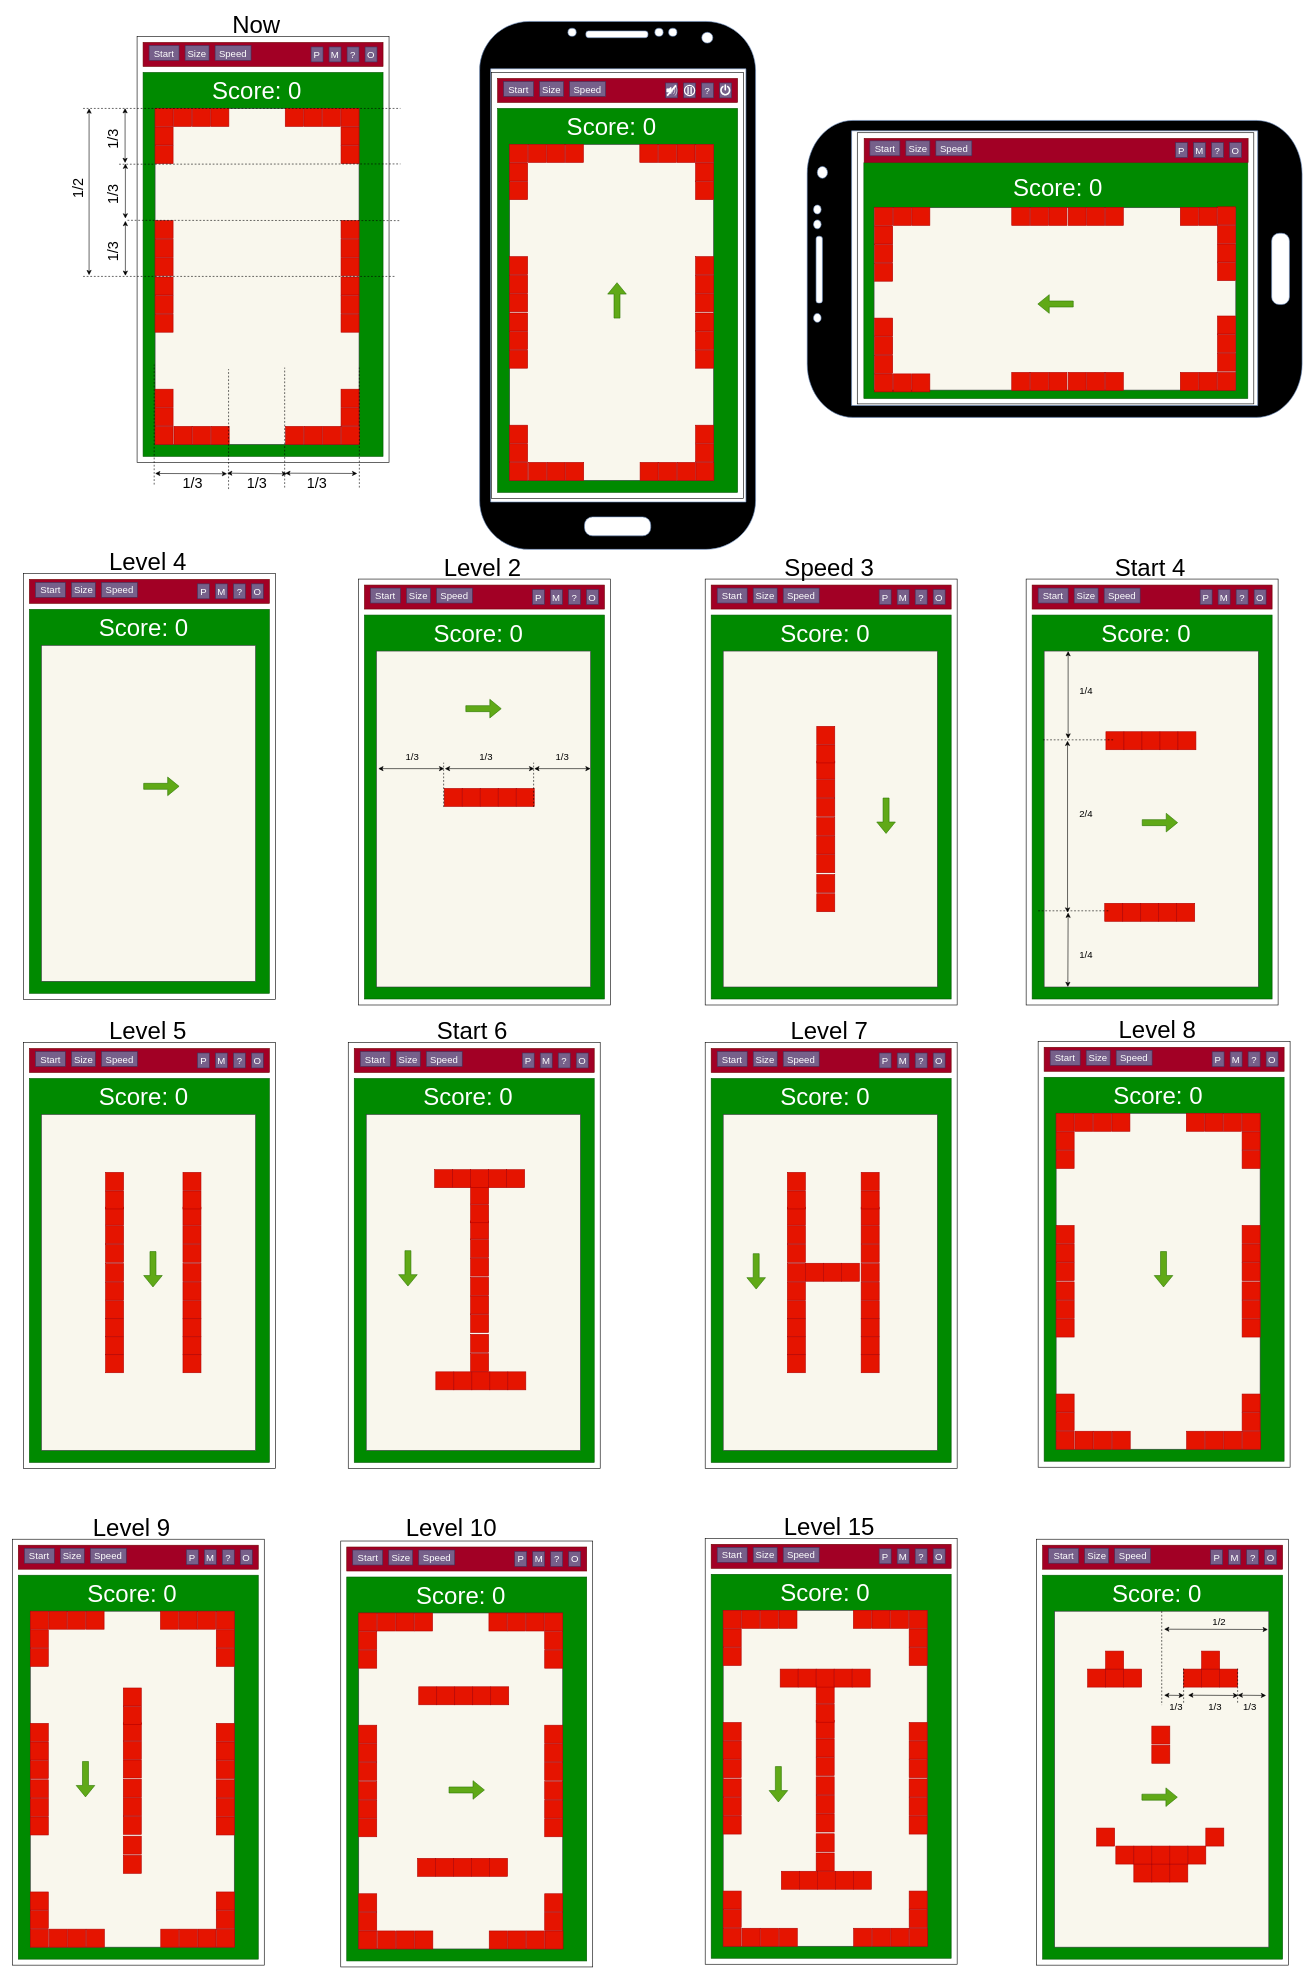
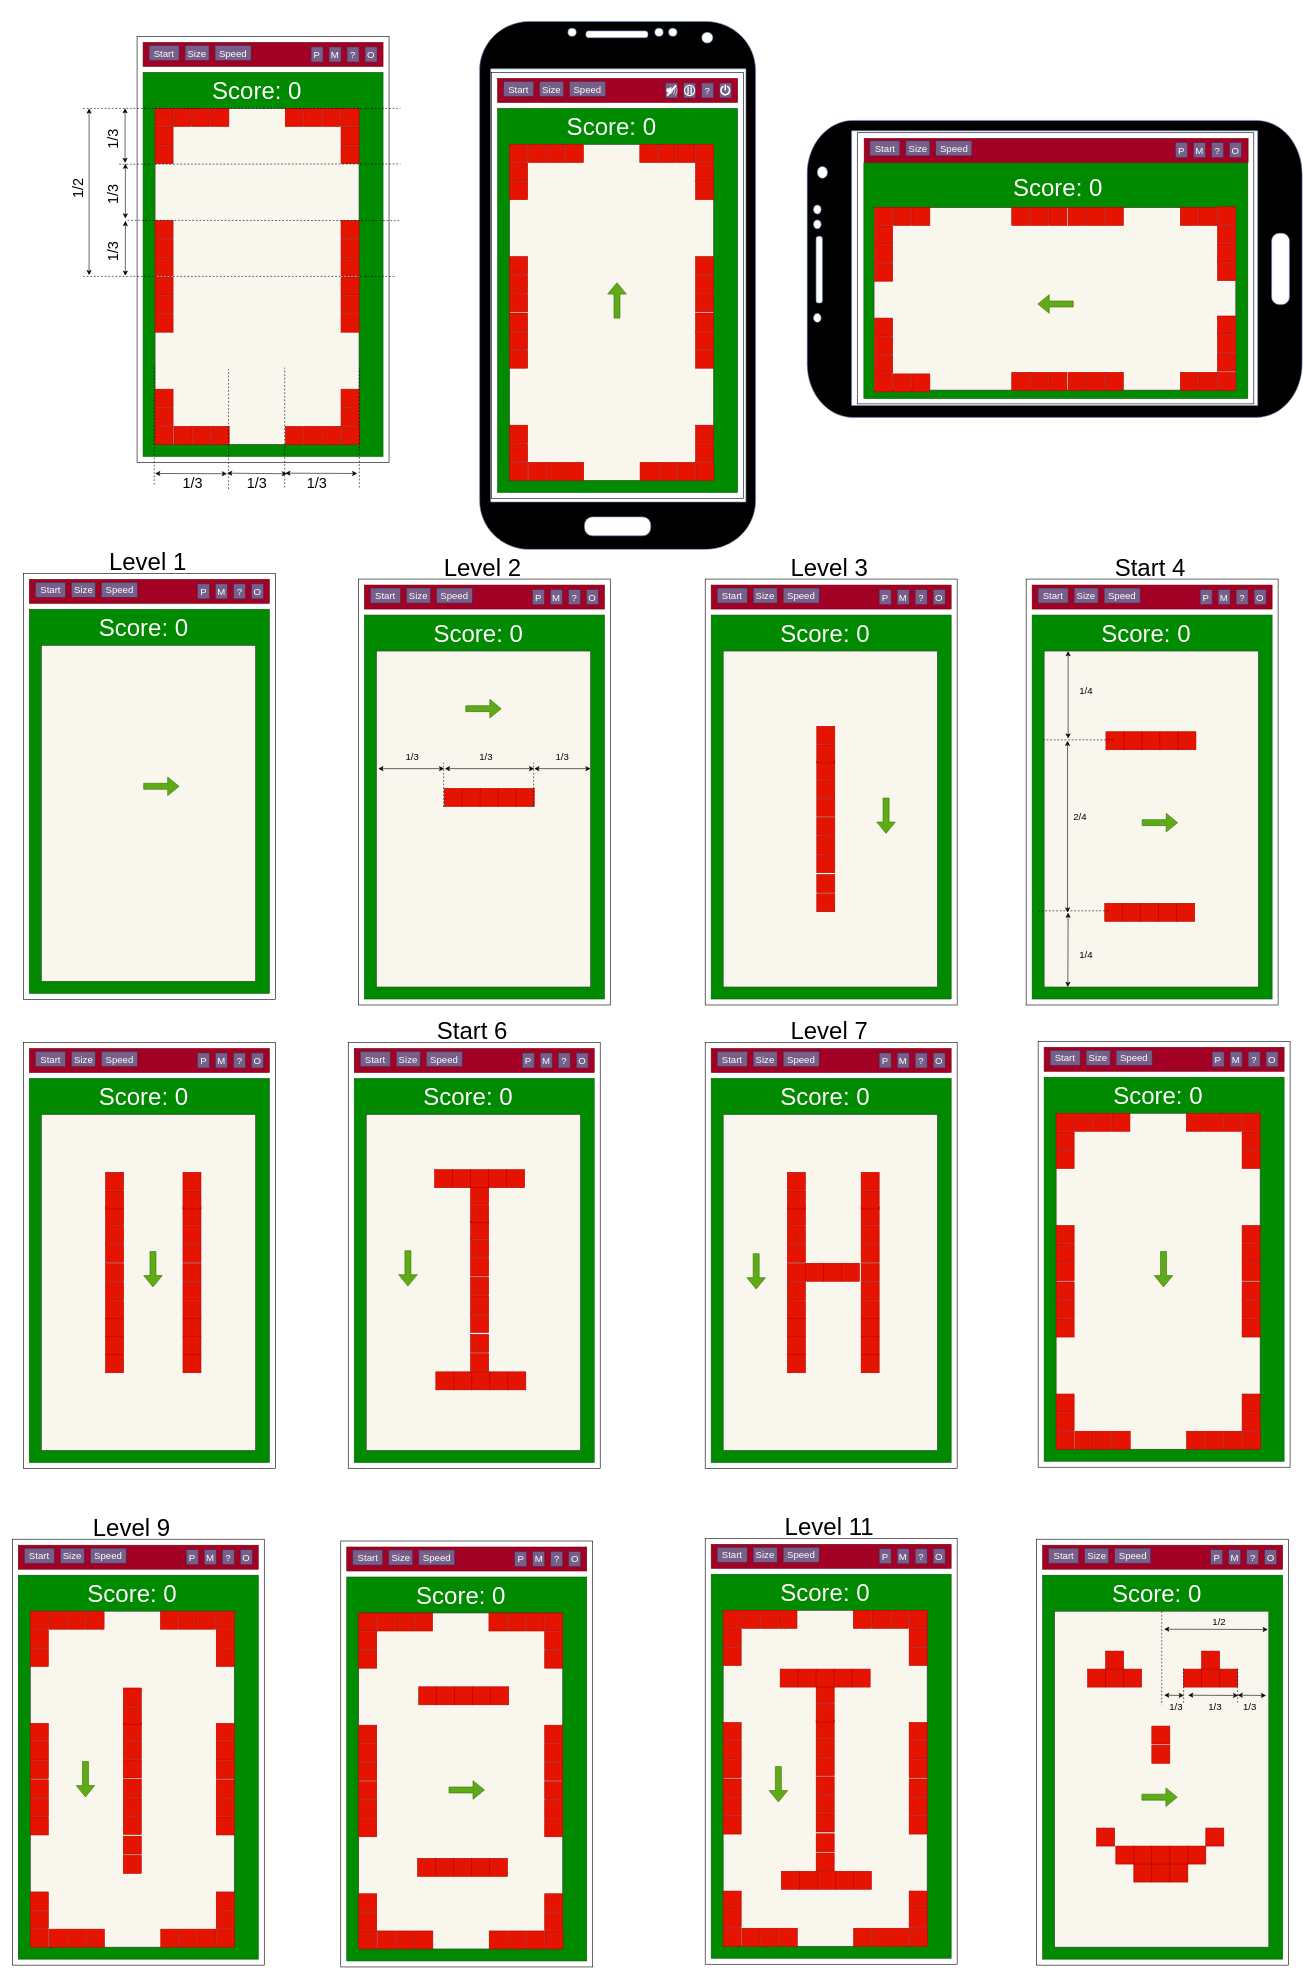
(257, 24) -> none
(148, 561) -> (148, 561)
(830, 567) -> (830, 567)
(1086, 813) -> (1080, 816)
(1158, 1029) -> none
(148, 1031) -> none
(451, 1527) -> none
(830, 1527) -> (830, 1527)
